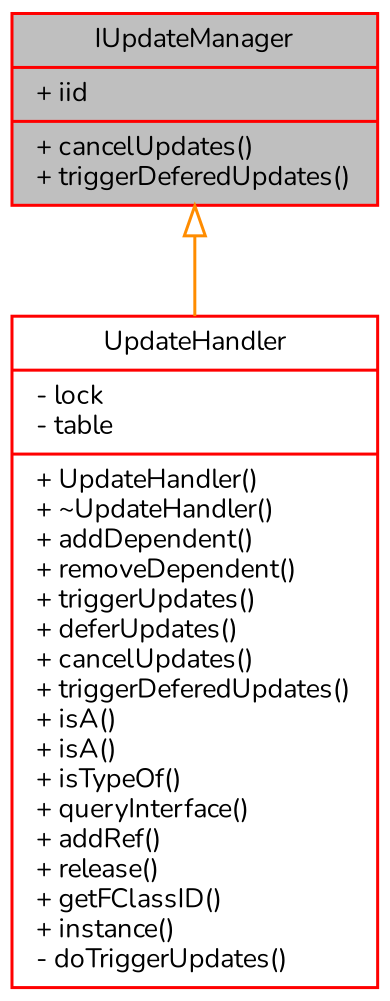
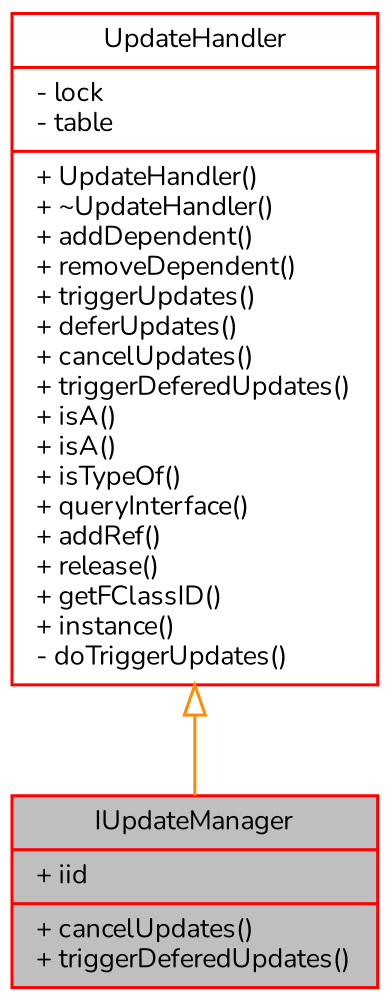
(195, 276) -> (195, 756)
